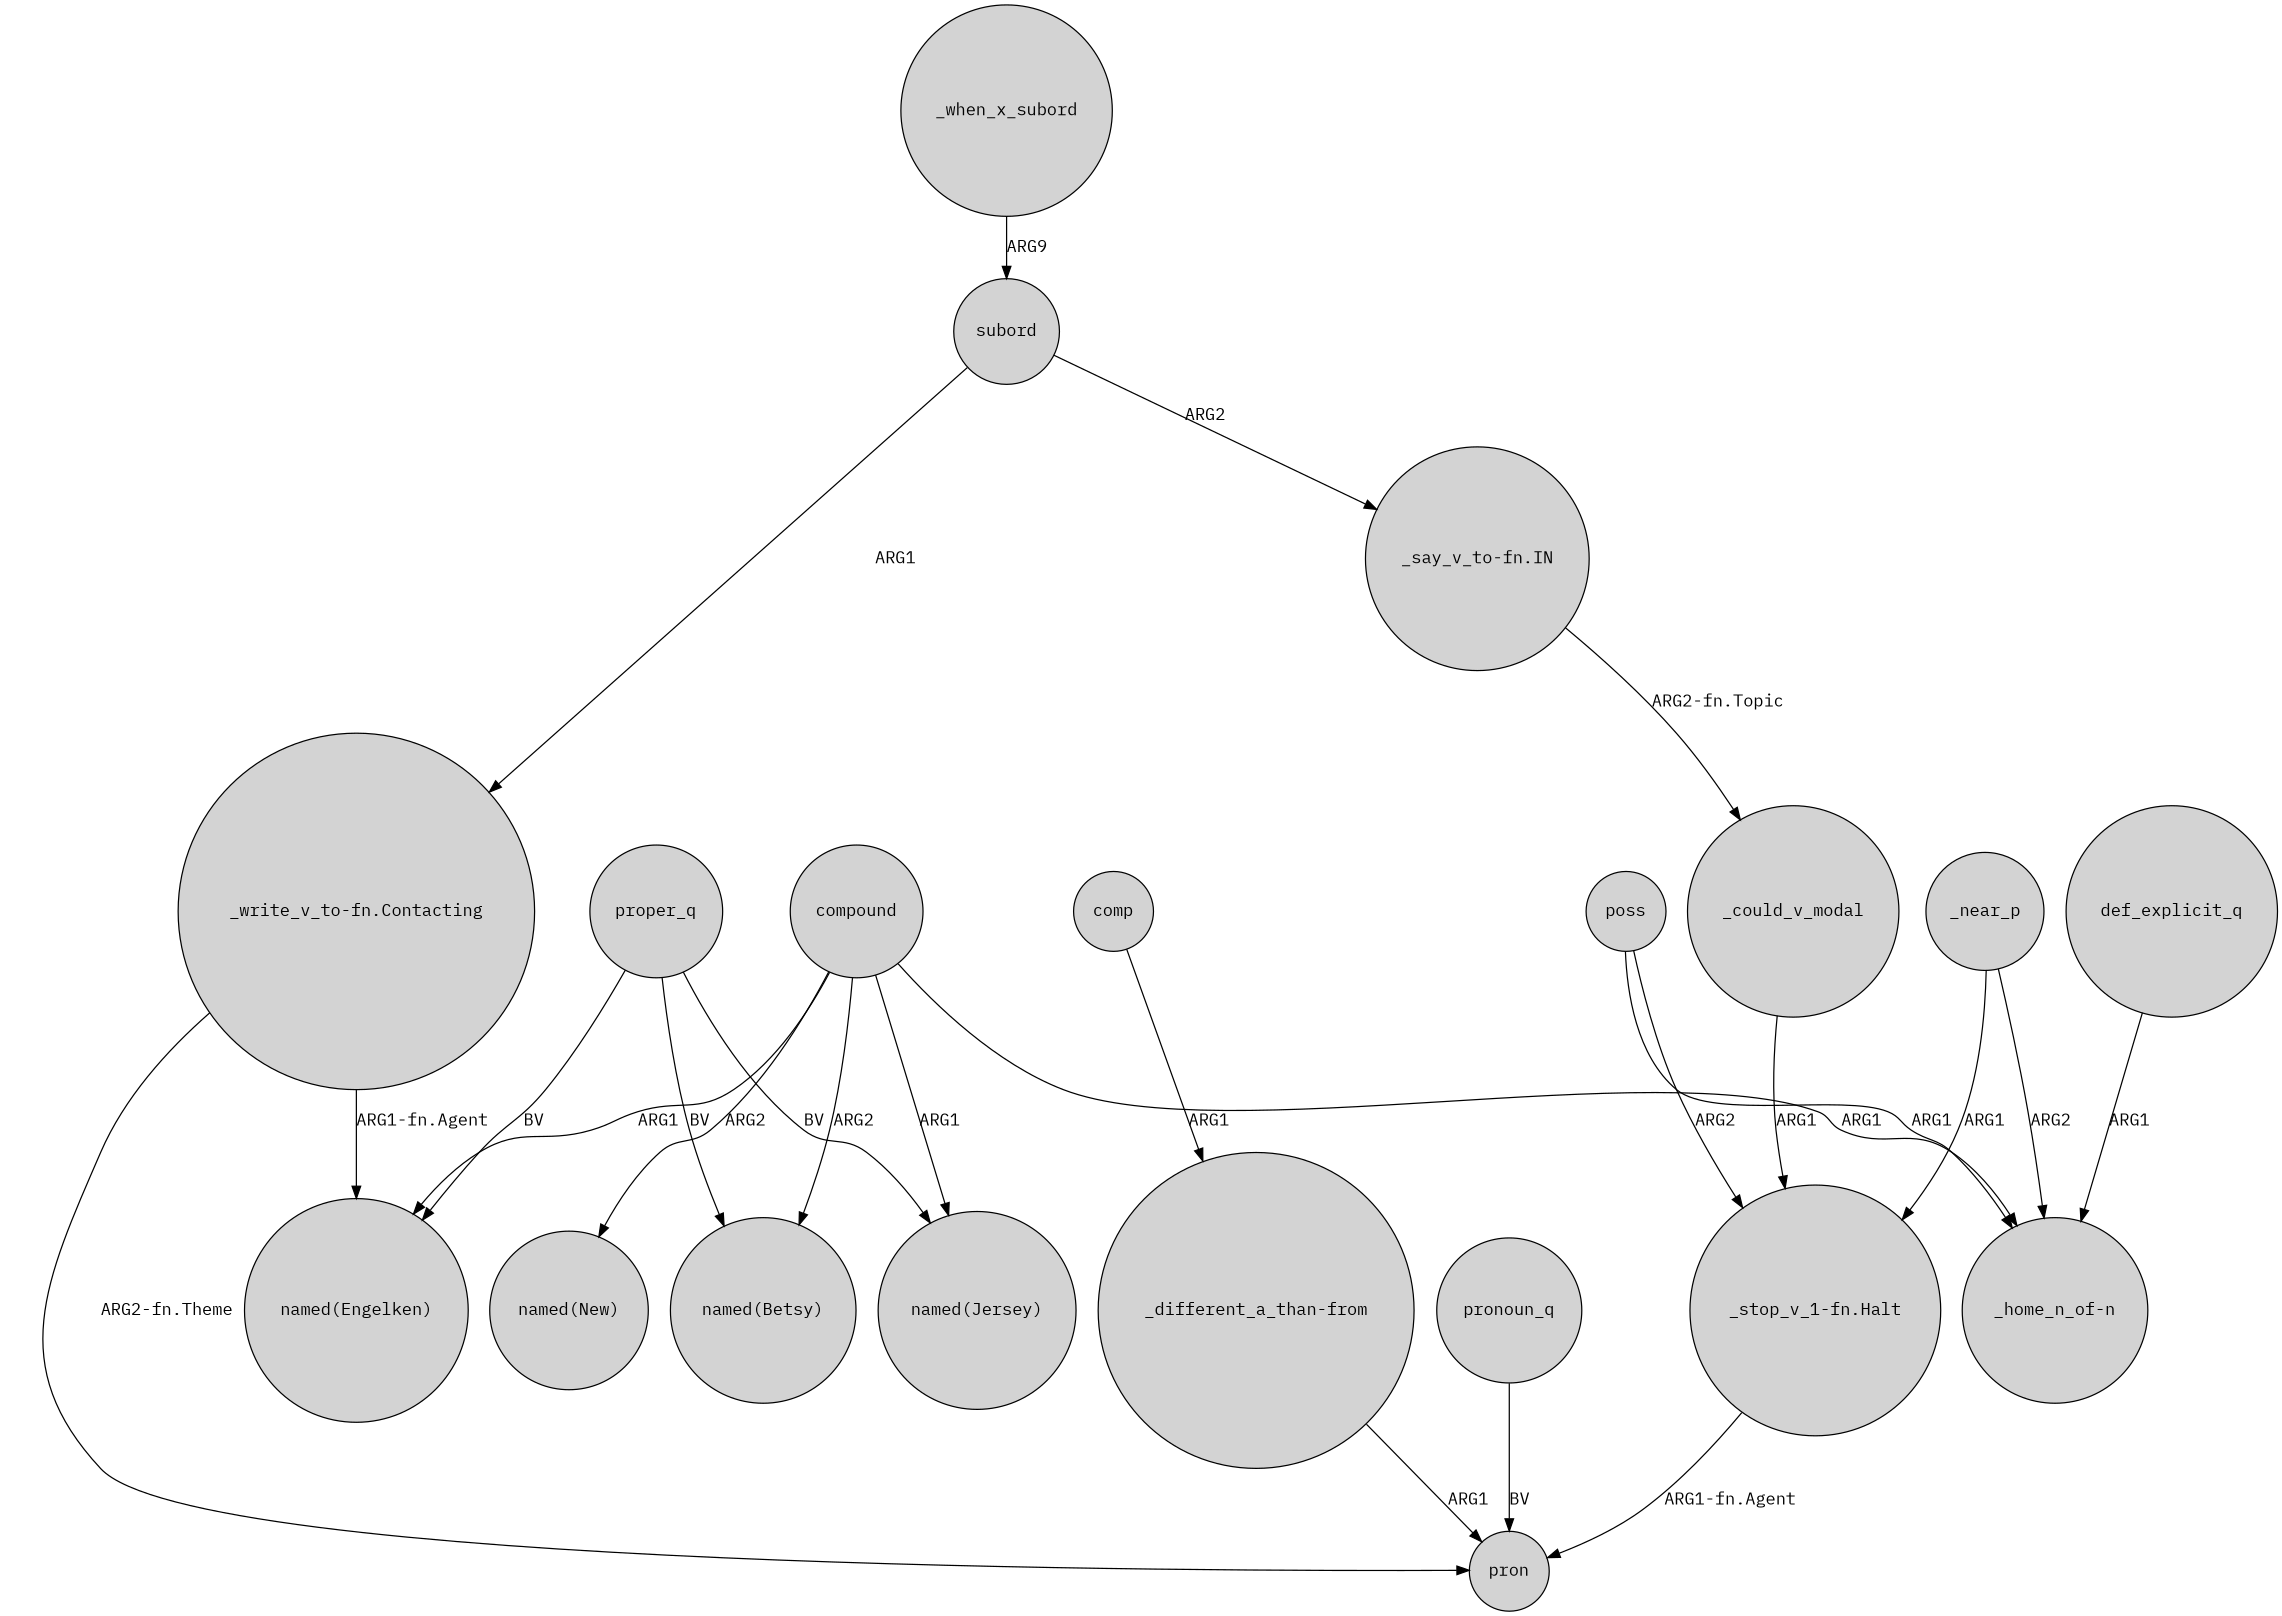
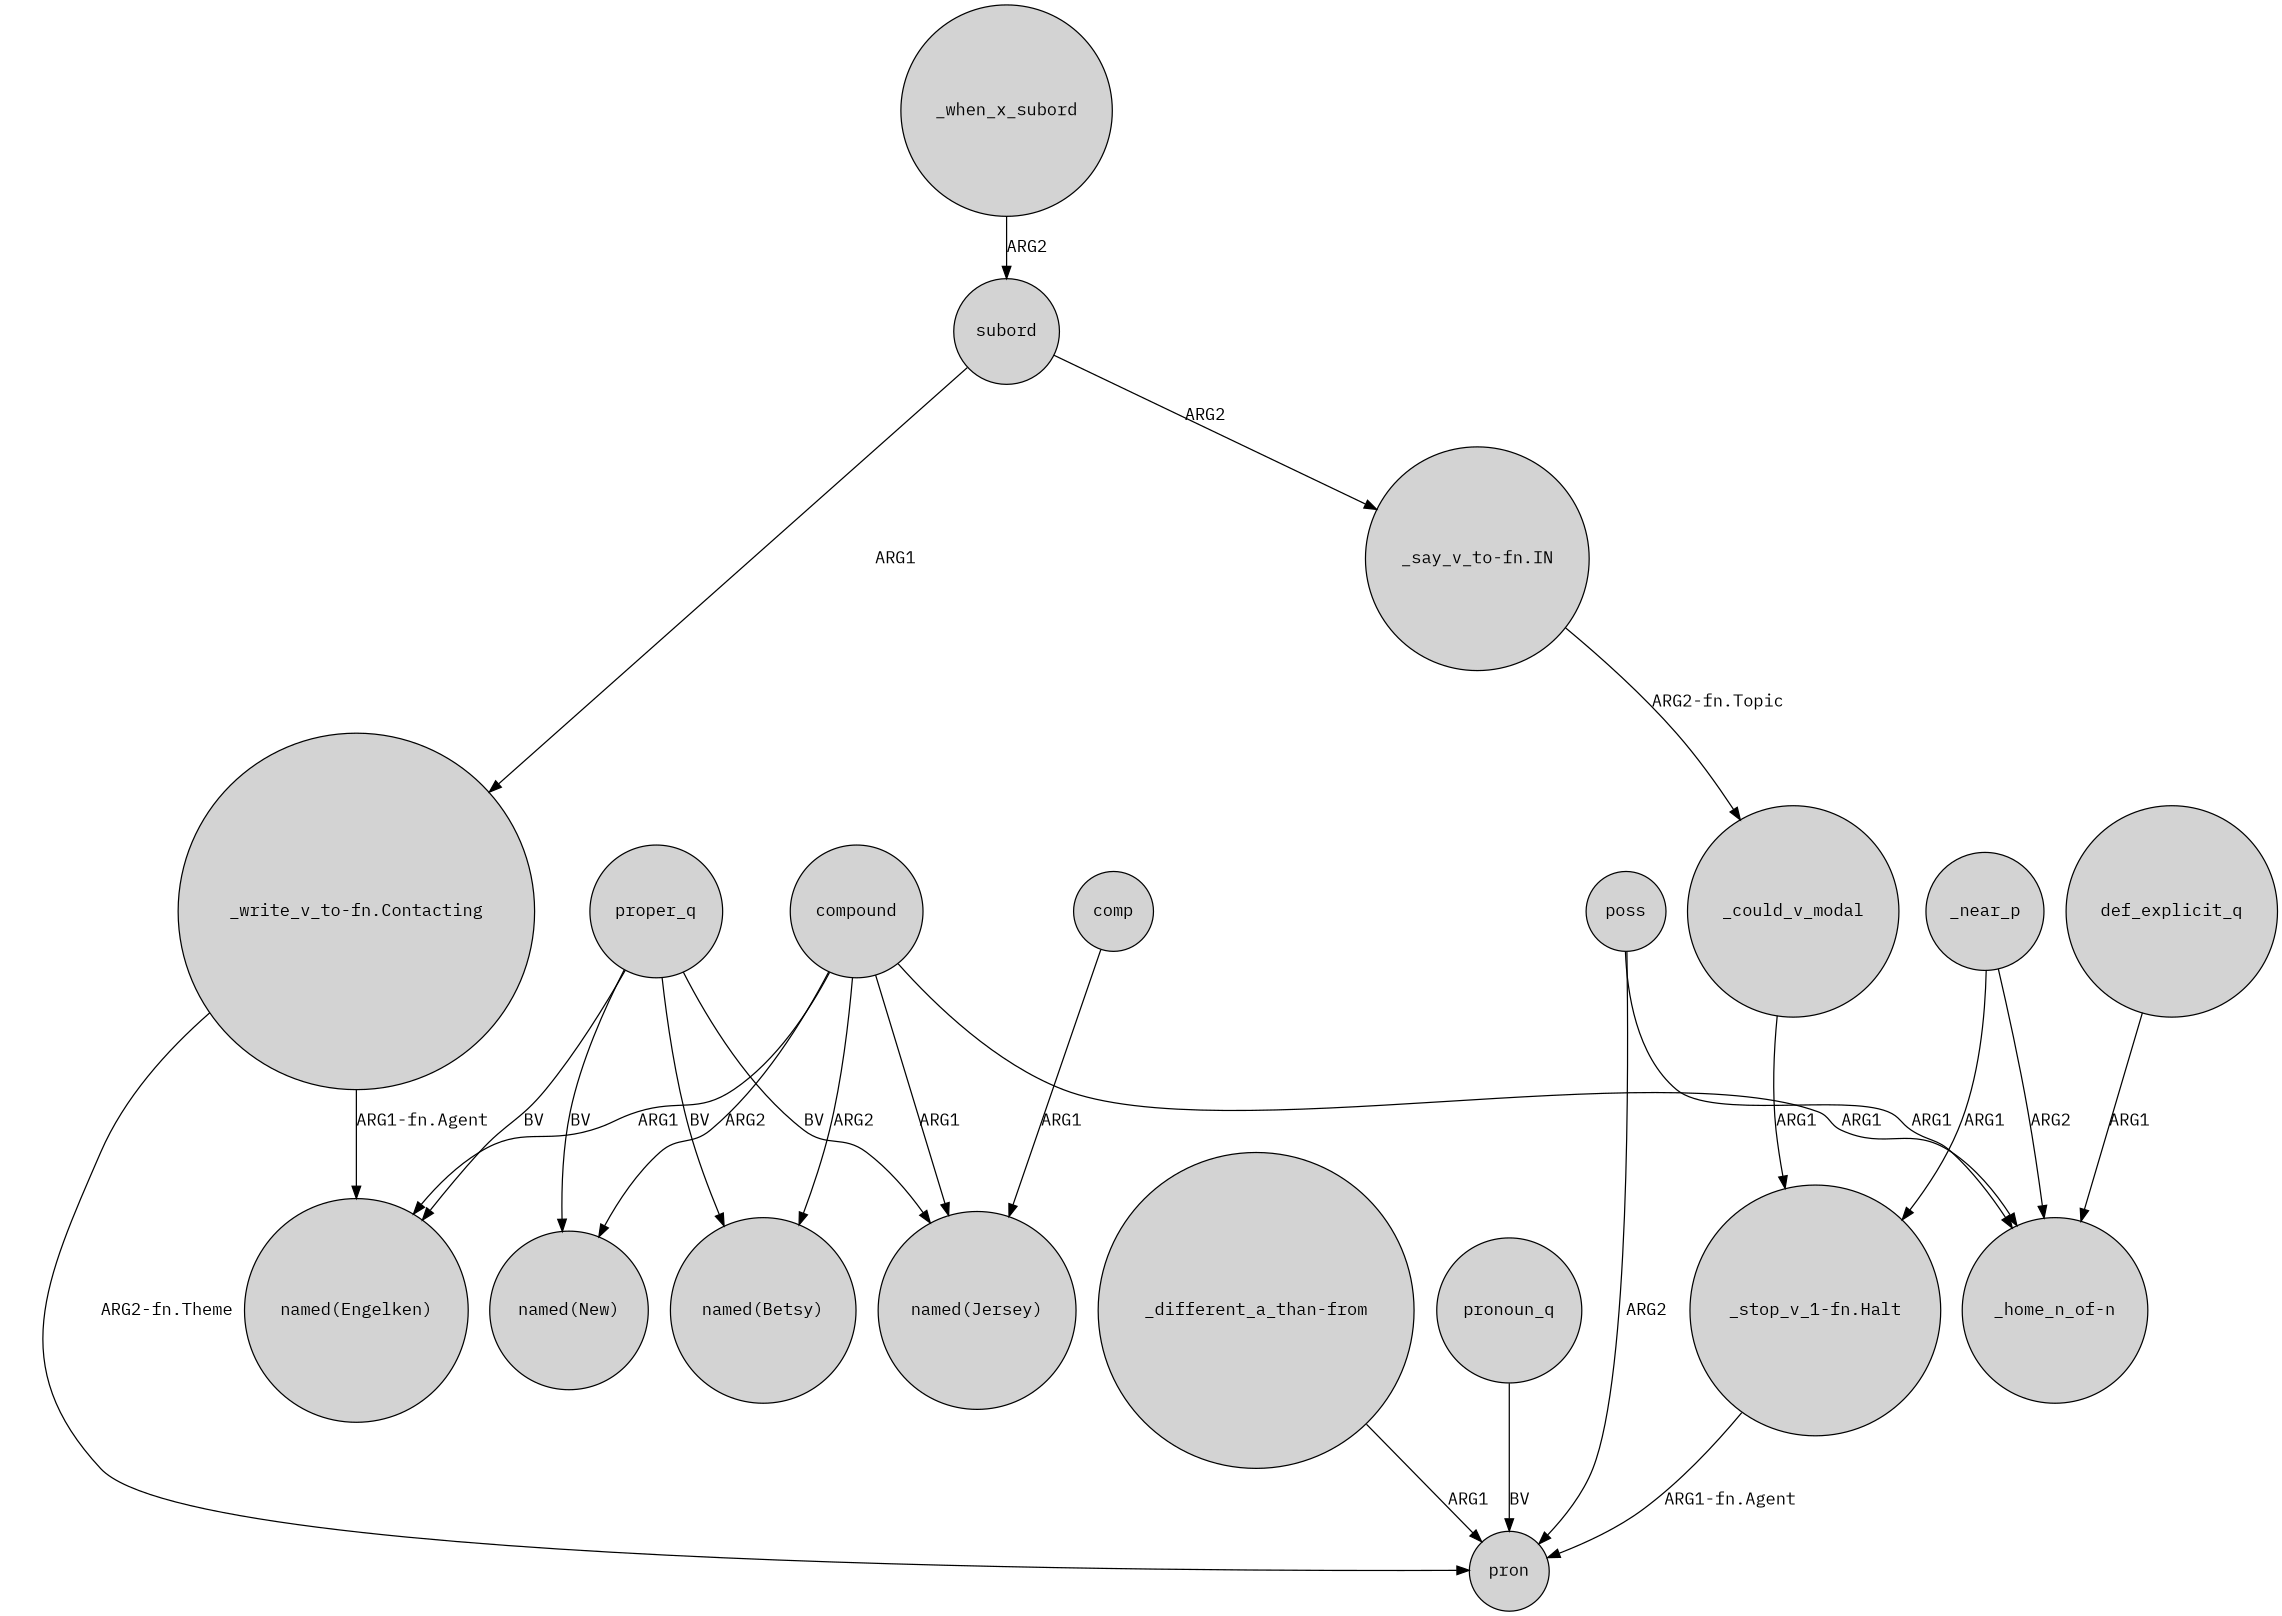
(1027, 247) -> (1027, 247)
(1163, 1049) -> (1057, 1077)
(1667, 1067) -> (1623, 1252)
none -> (576, 1090)
